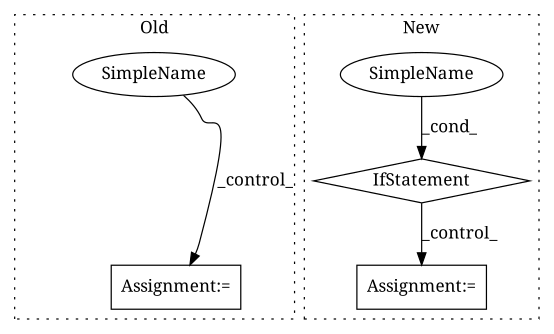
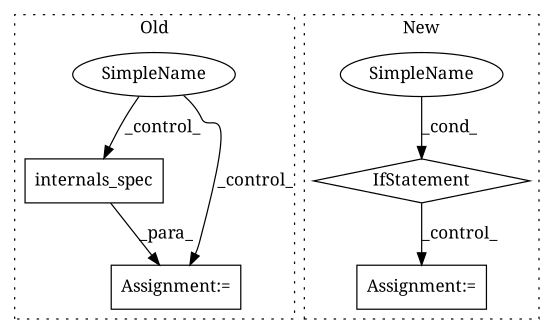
none -> (94, 181)
